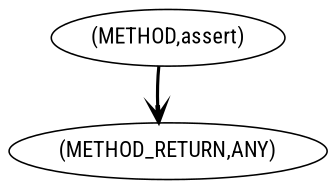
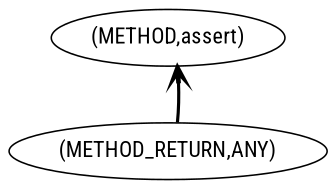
(158, 86) -> (179, 102)
